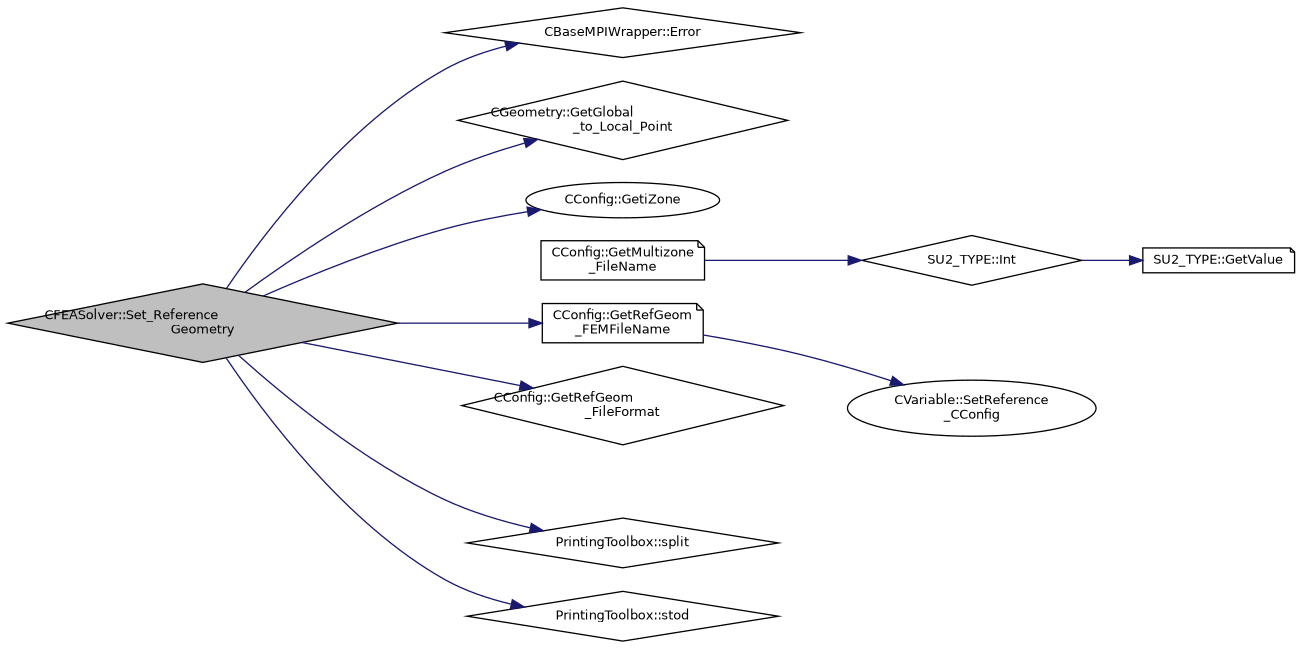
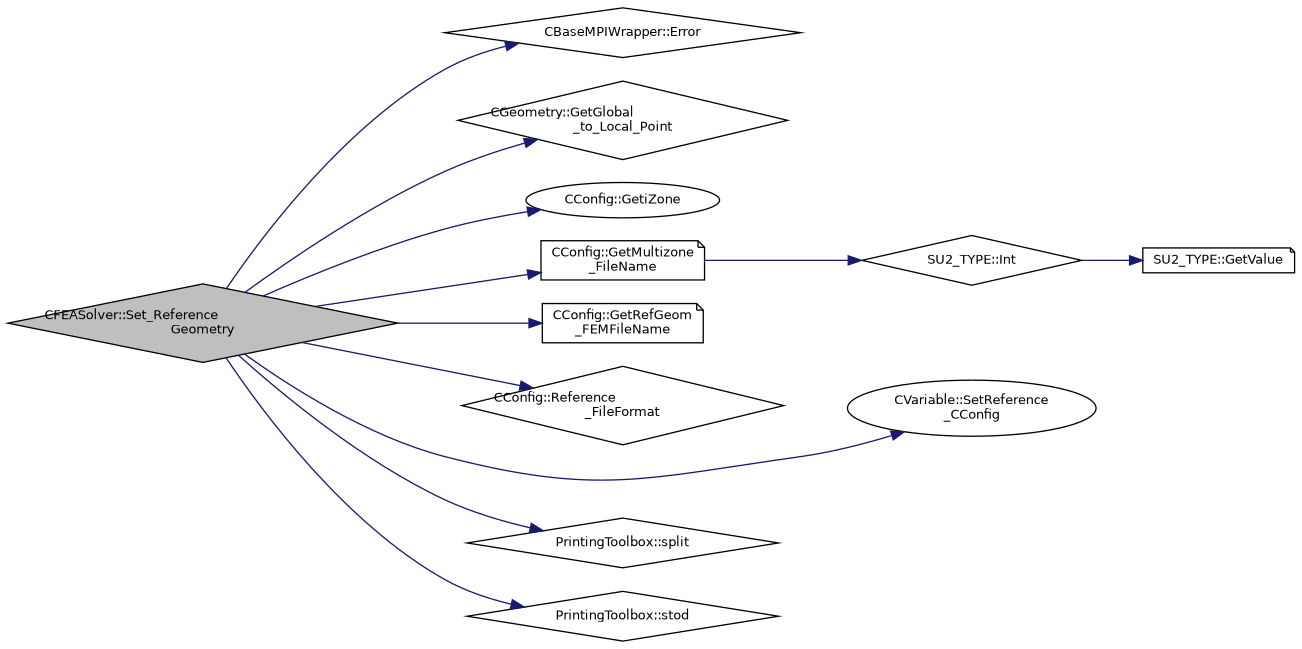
none -> (422, 290)
(798, 354) -> (556, 478)
(623, 406) -> (623, 406)
